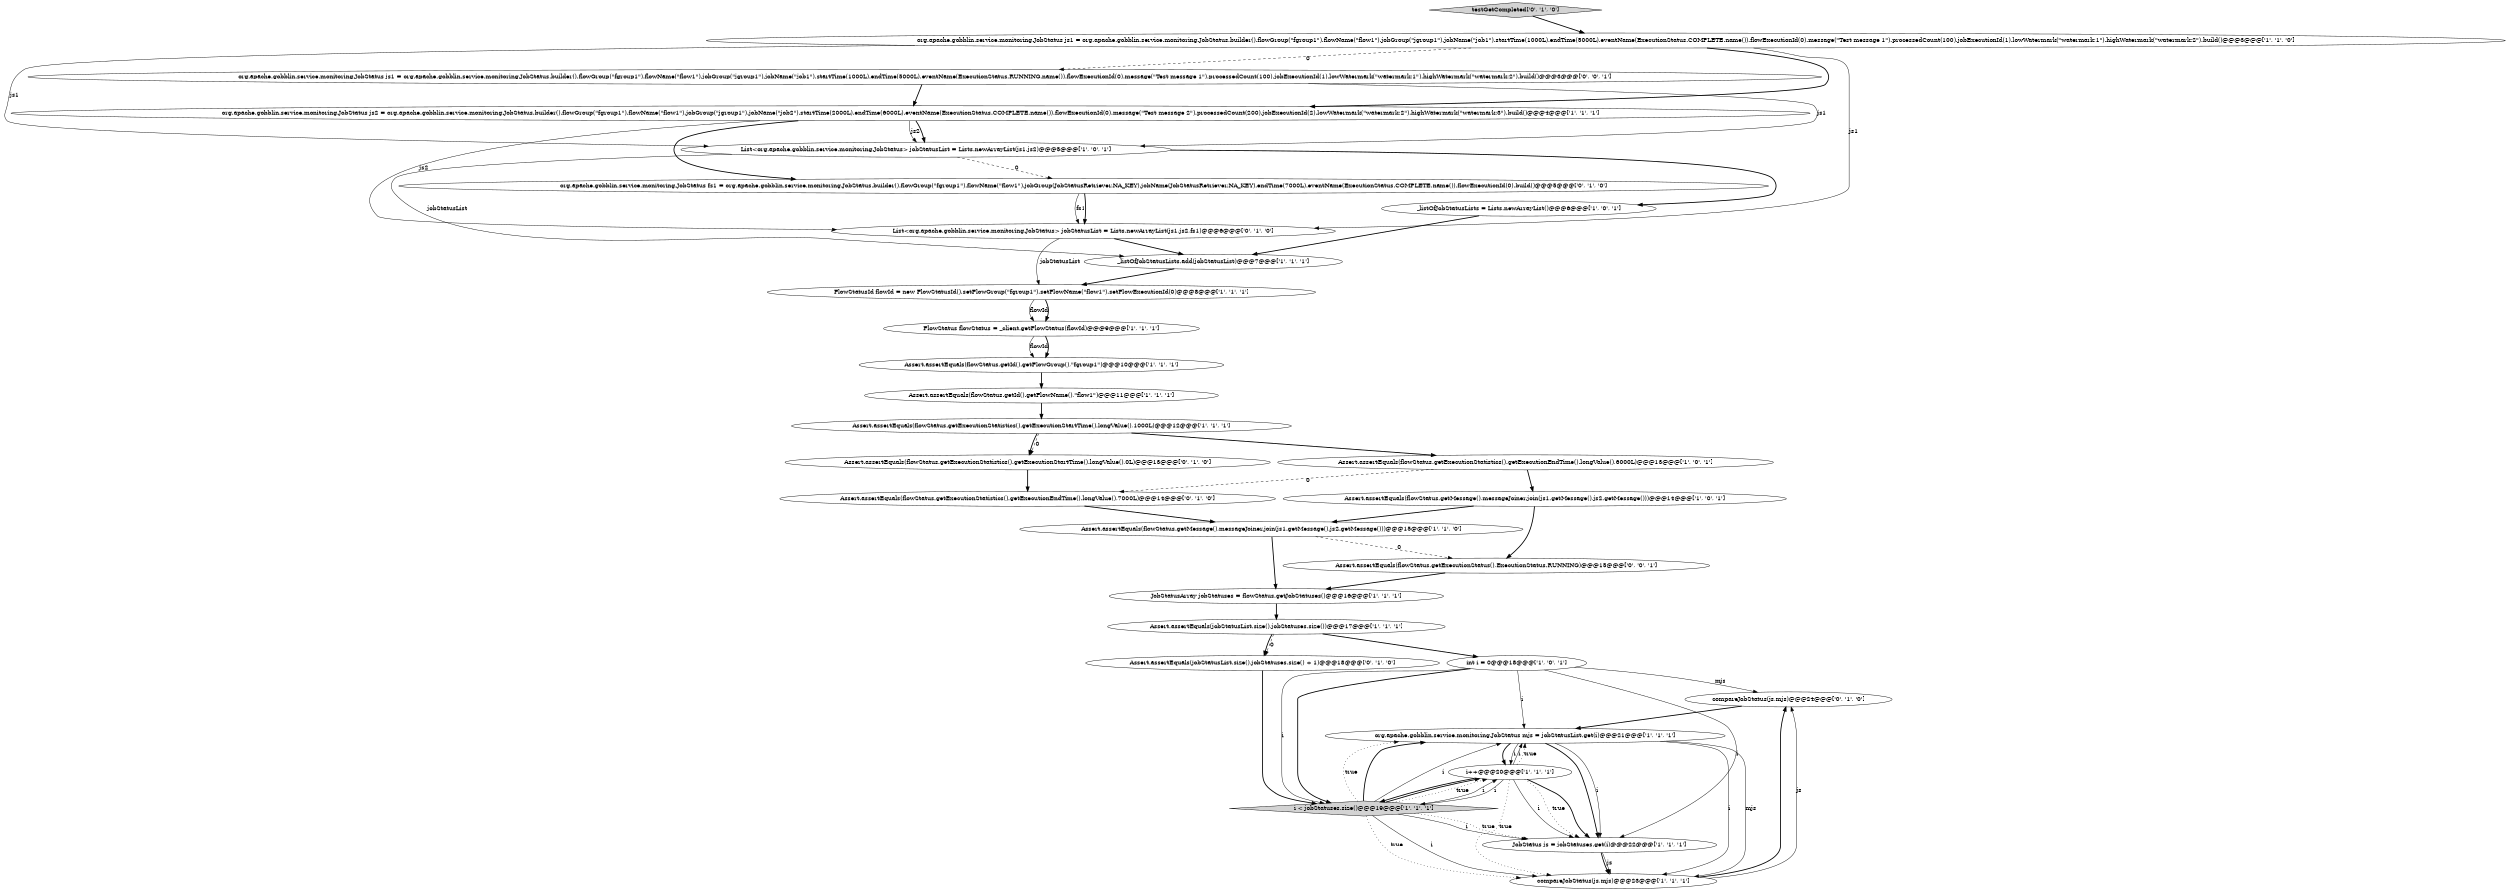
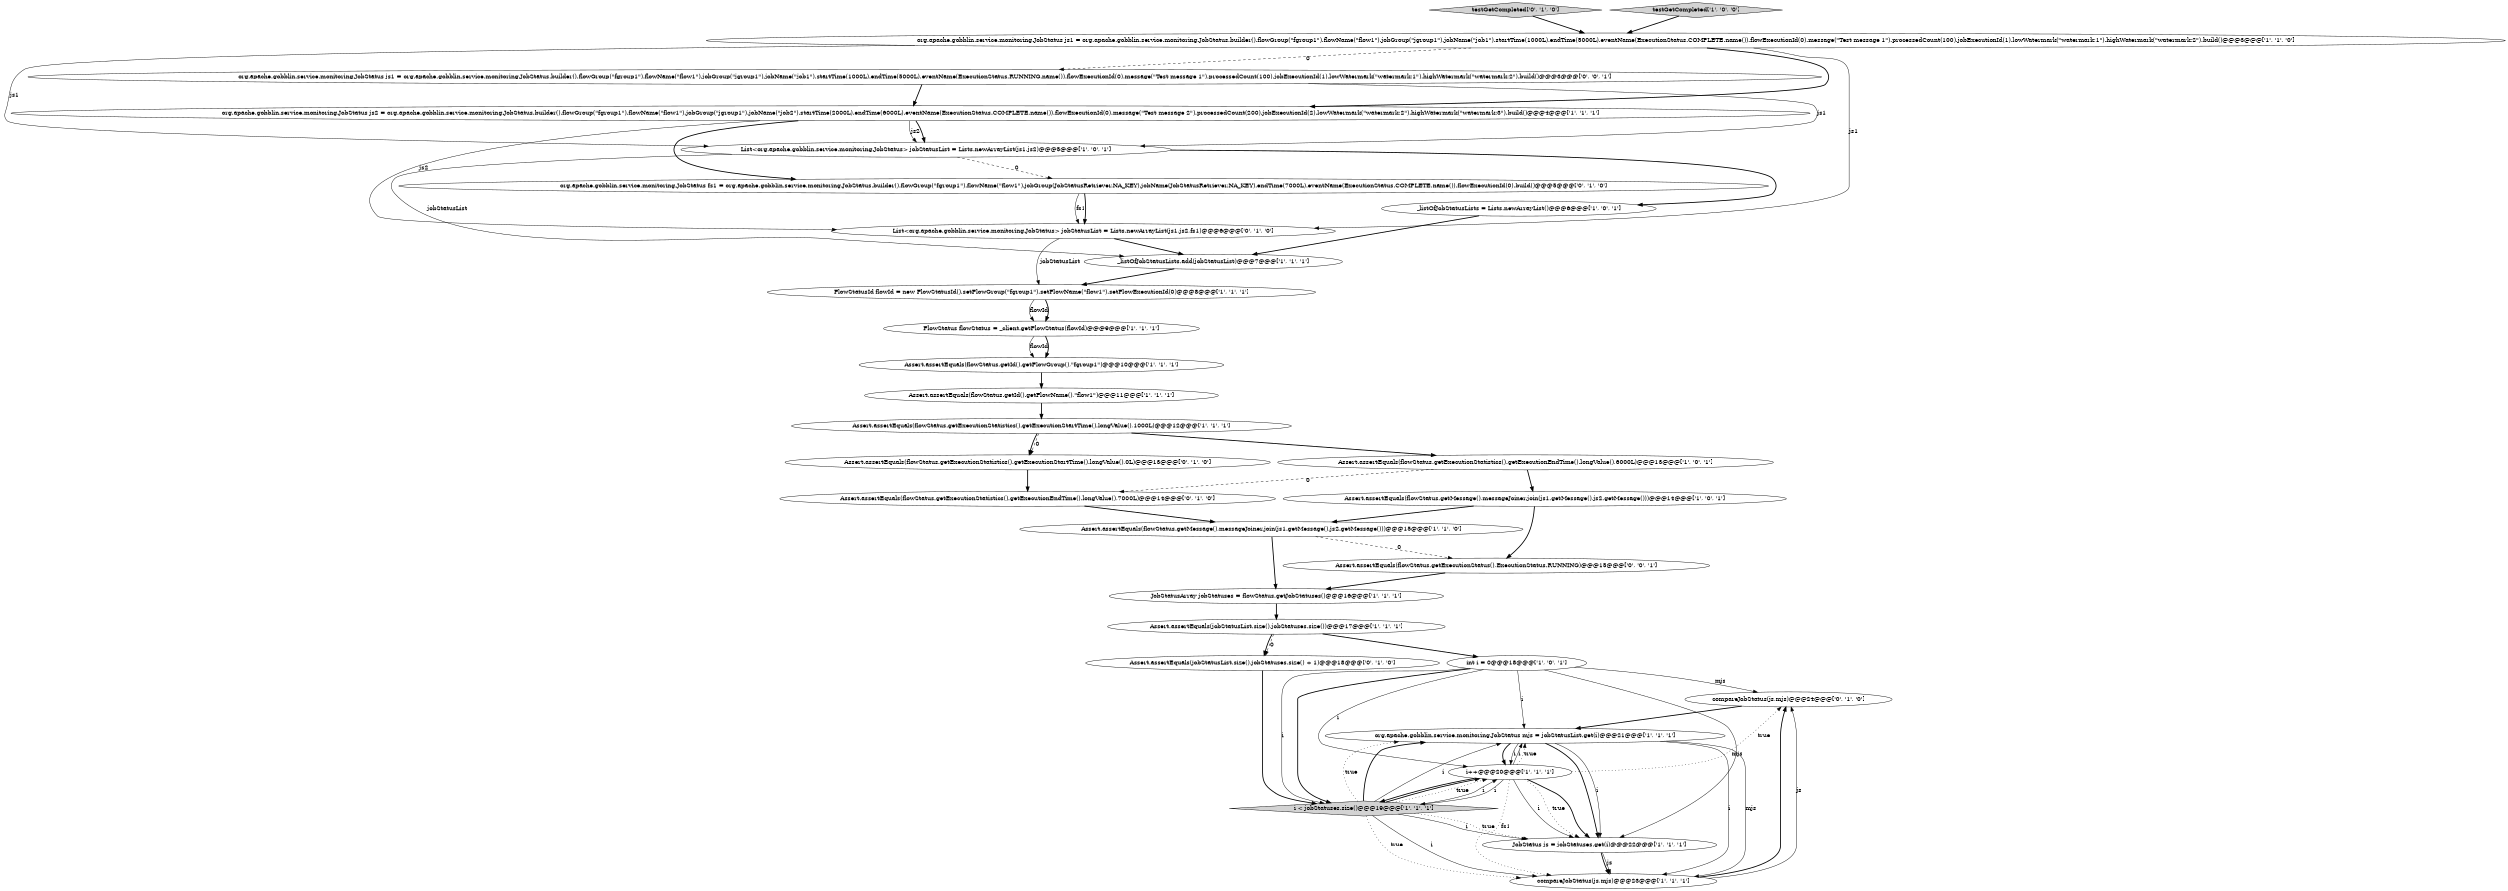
none -> (1696, 10)
none -> (1327, 724)
(1737, 754) -> (1737, 754)
none -> (1684, 765)
(1506, 827) -> (1506, 827)
